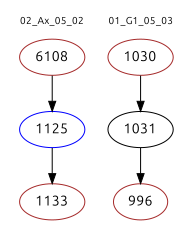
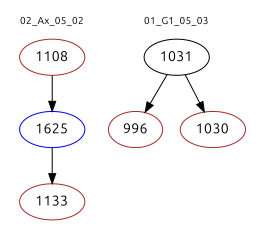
(52, 57) -> (52, 57)
(141, 88) -> (193, 89)
(52, 130) -> (52, 130)
